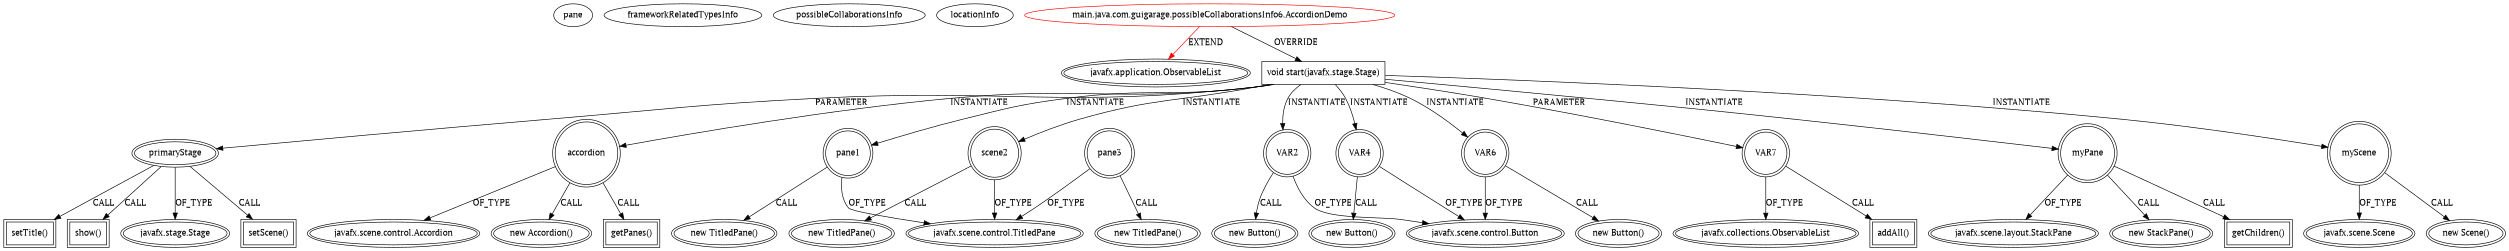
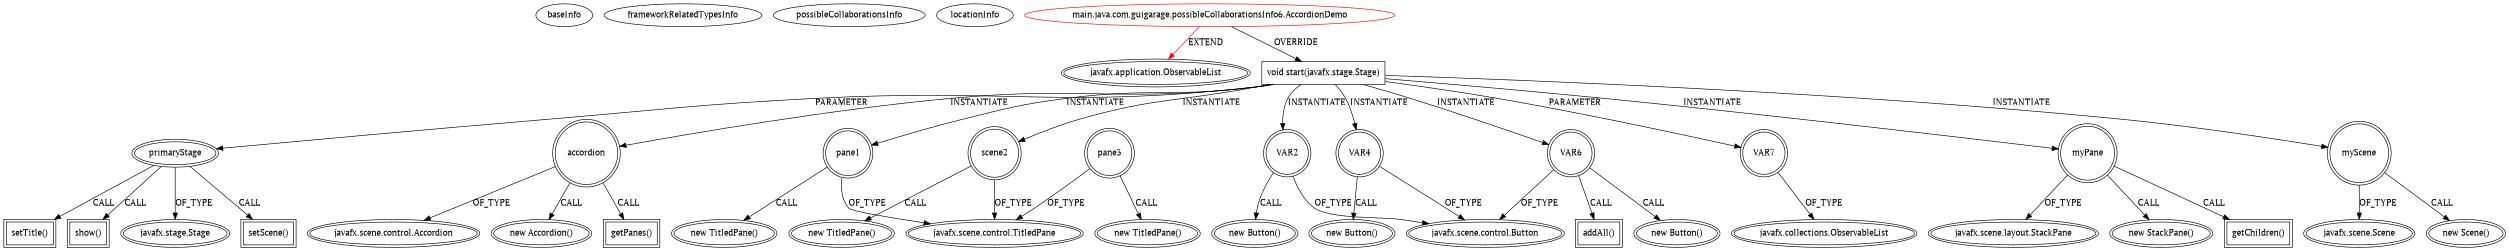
(573, 15) -> (564, 15)
(1826, 191) -> (1585, 194)
